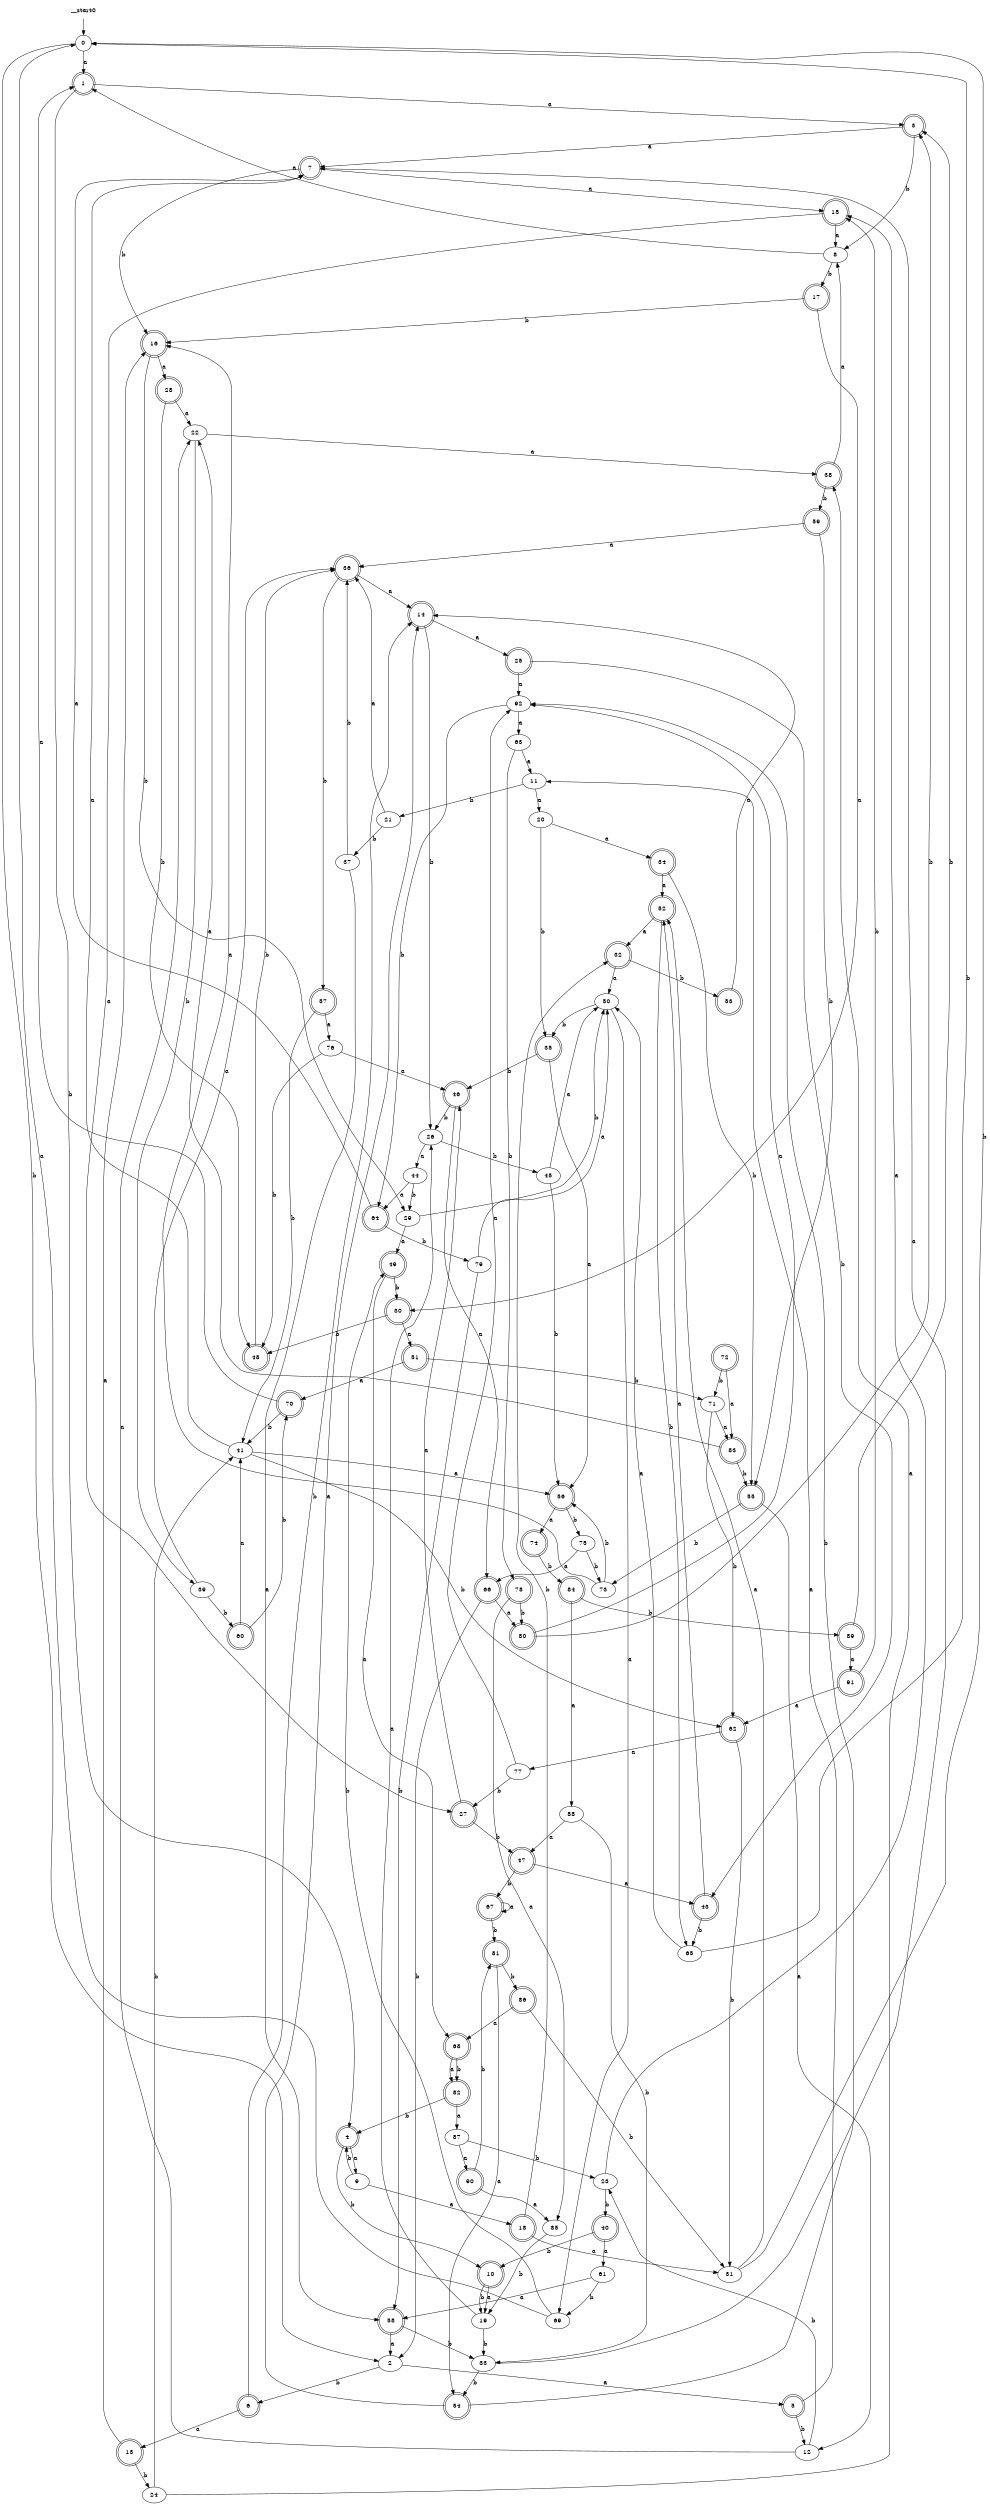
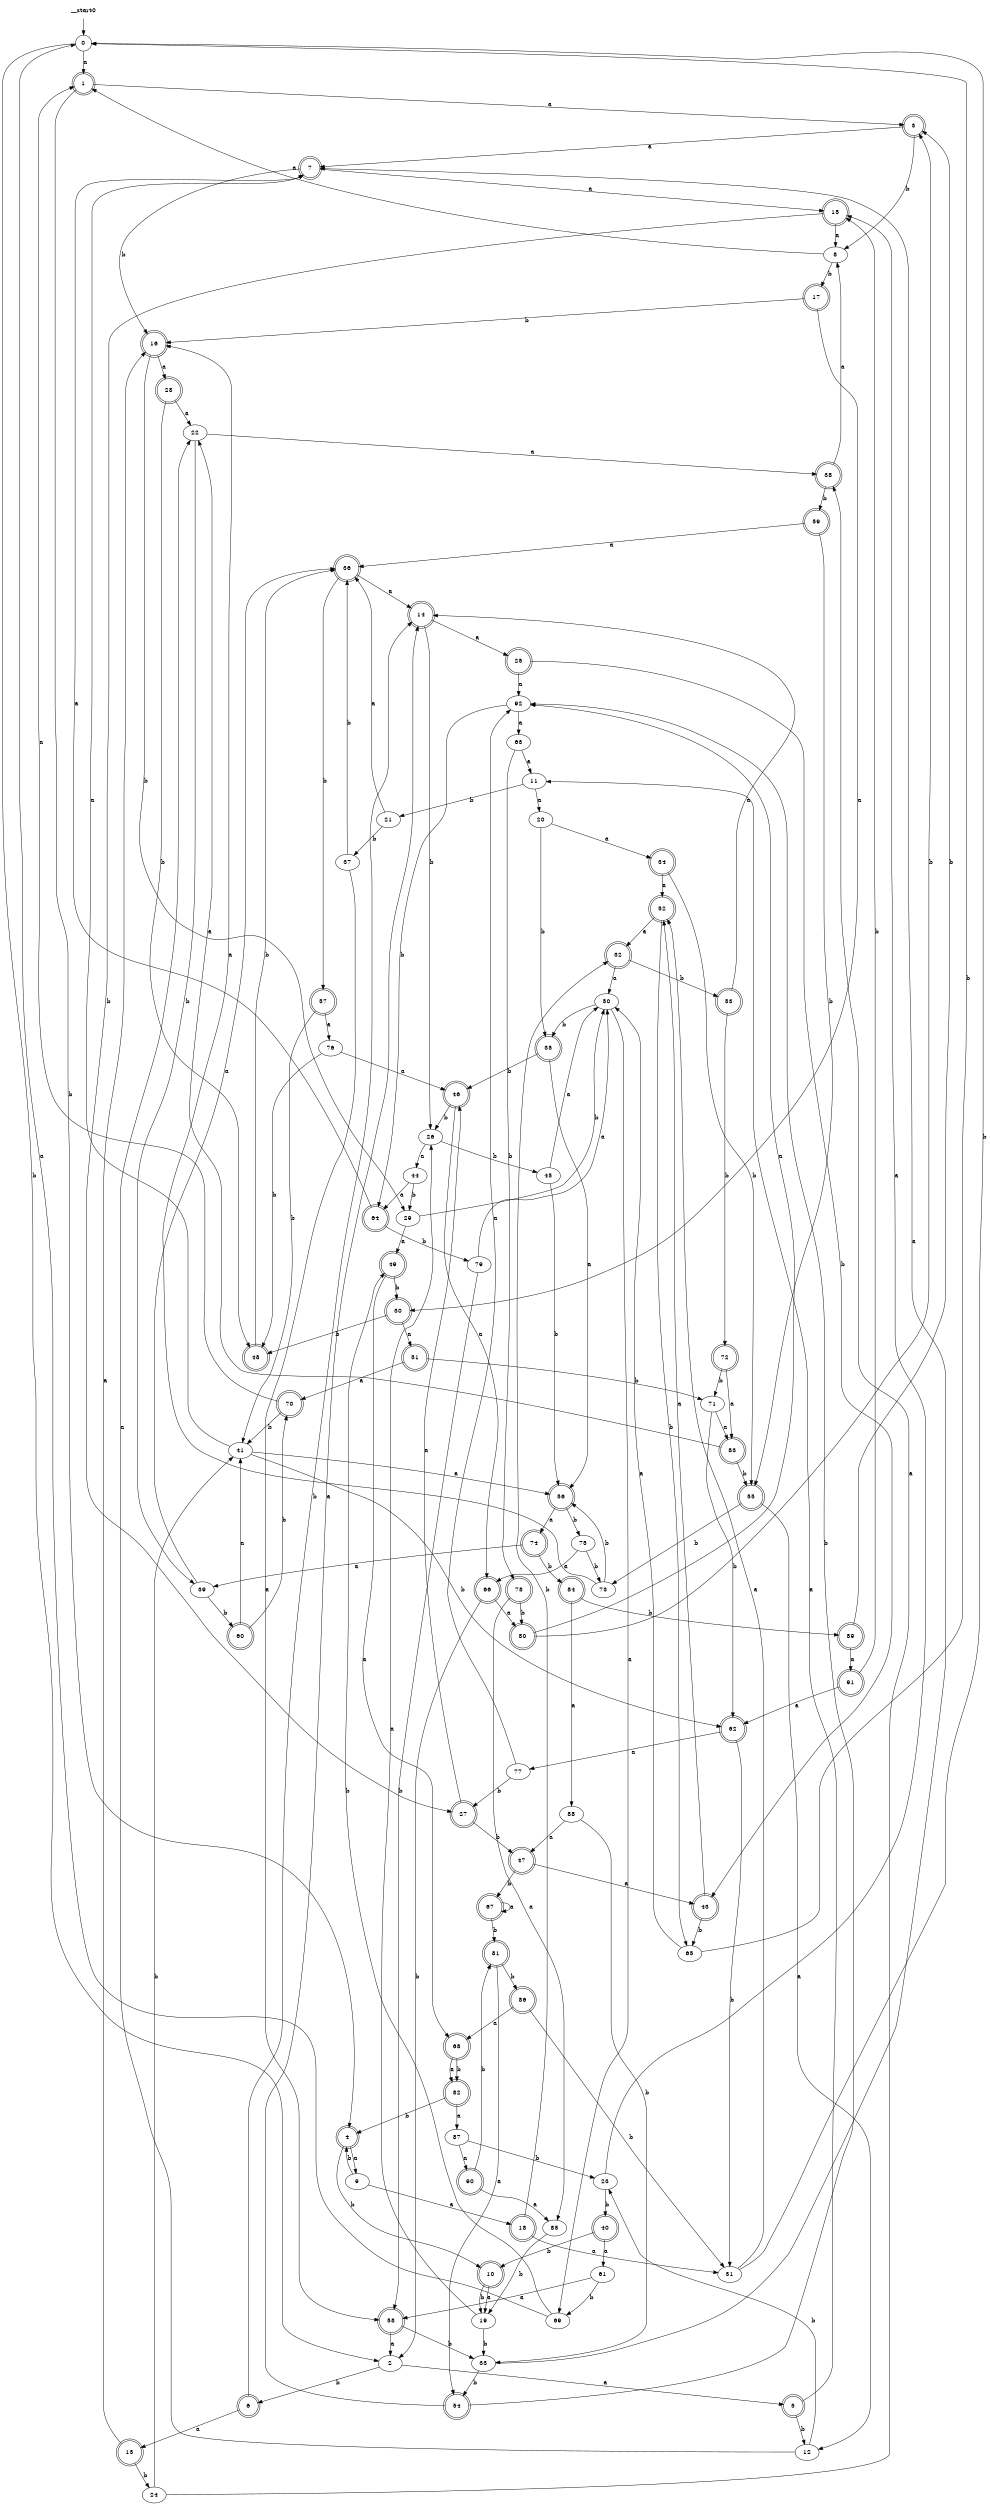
(109, 1002) -> (109, 1002)
none -> (725, 1177)
none -> (370, 1562)
